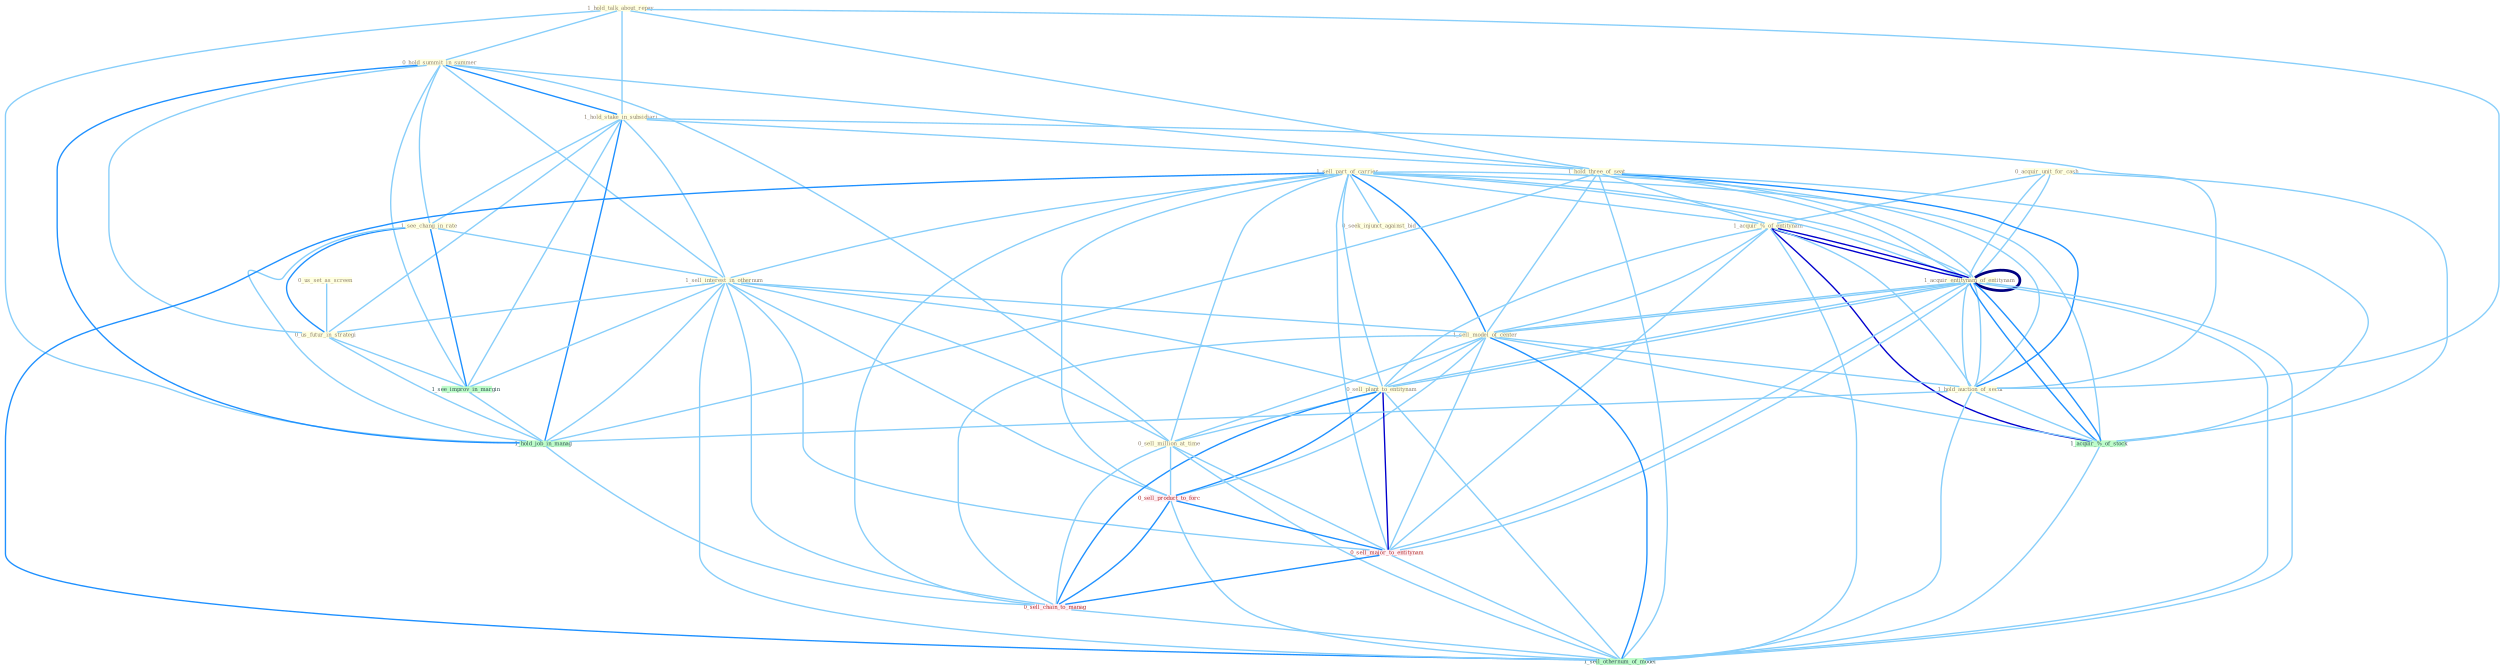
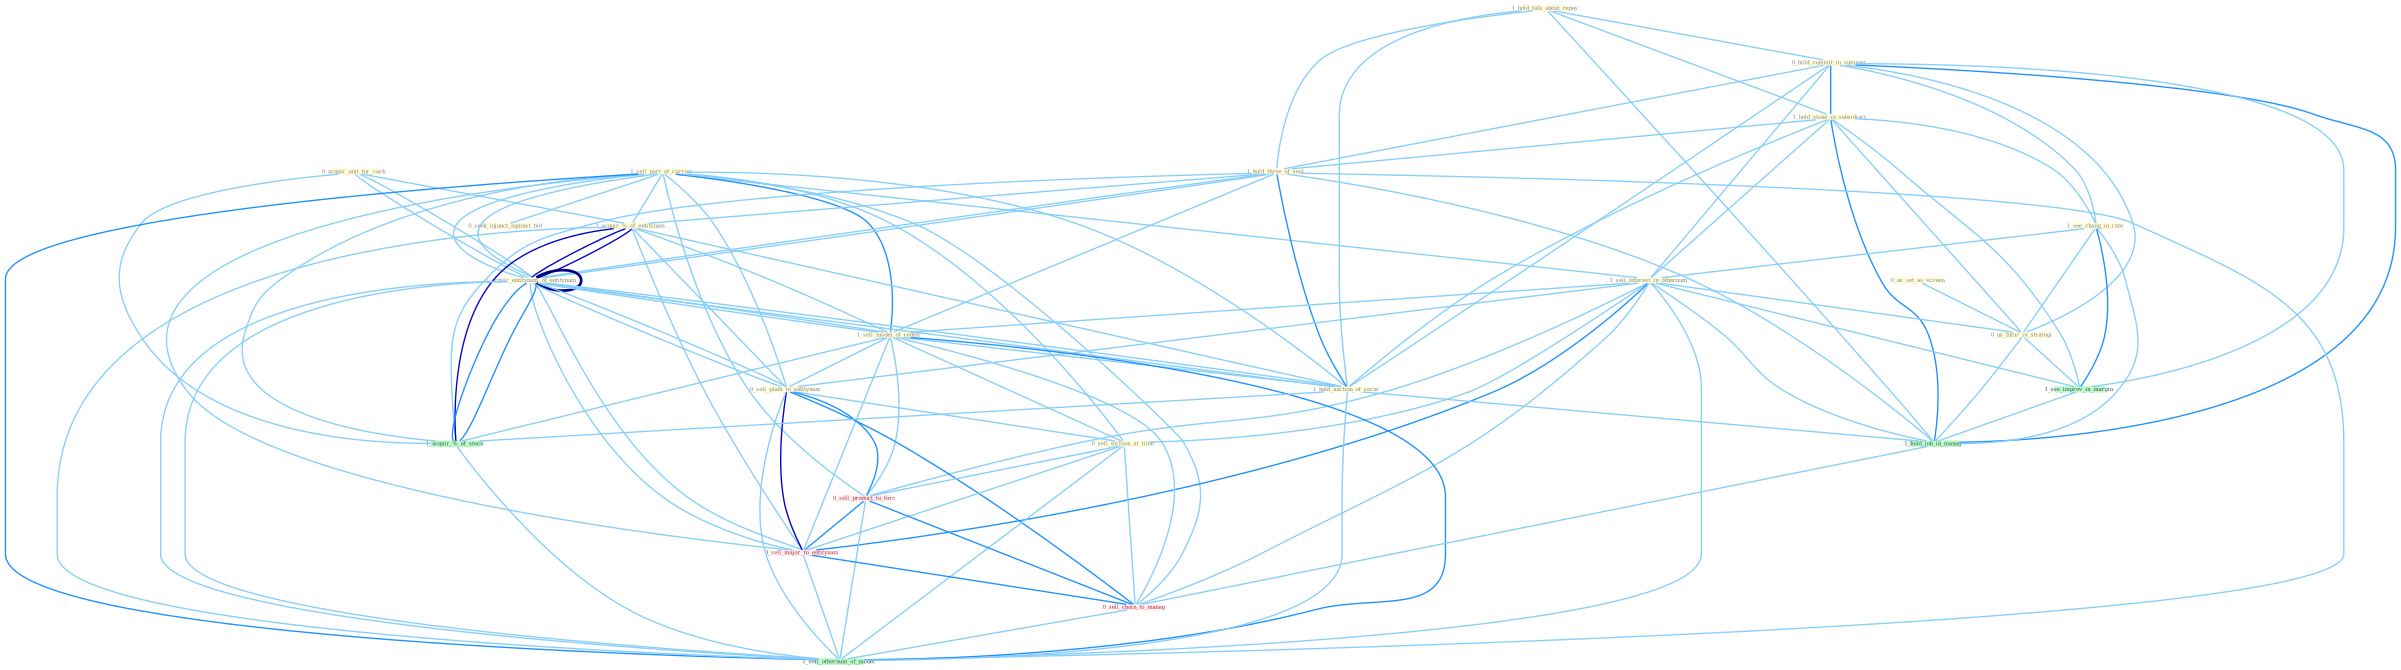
(835, 205) -> (1518, 275)
(287, 288) -> (2059, 280)
(985, 507) -> (1252, 470)
